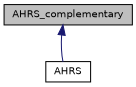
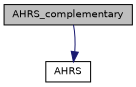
(61, 48) -> (75, 38)
